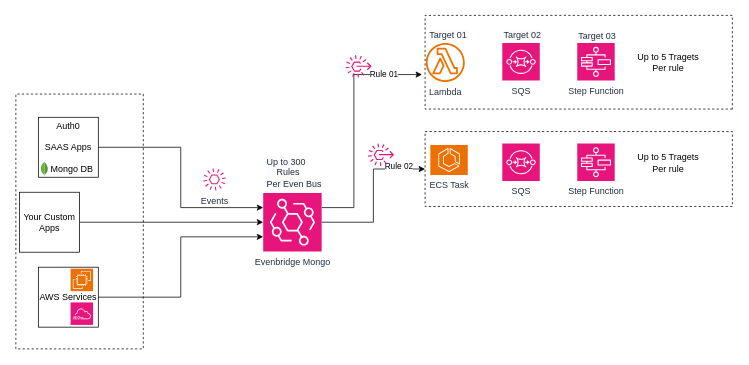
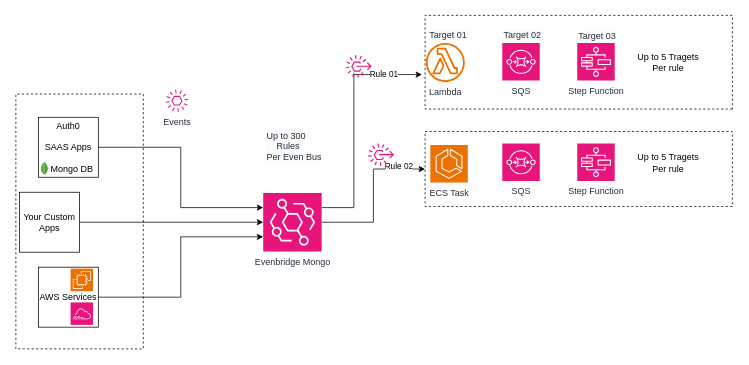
(449, 160) -> (449, 164)
(295, 167) -> (295, 141)
(214, 180) -> (177, 101)
